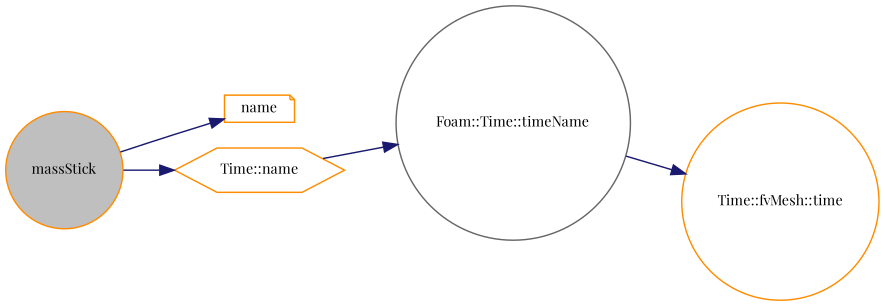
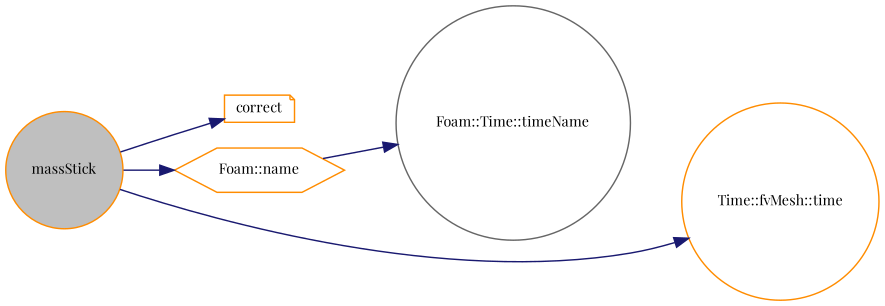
(259, 109) -> (259, 109)
(649, 163) -> (395, 253)
(259, 170) -> (259, 170)
